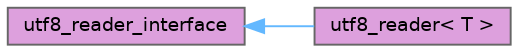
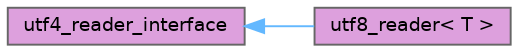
(126, 26) -> (126, 26)
